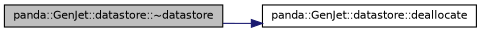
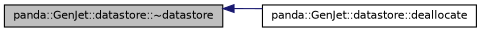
(237, 23) -> (248, 9)
